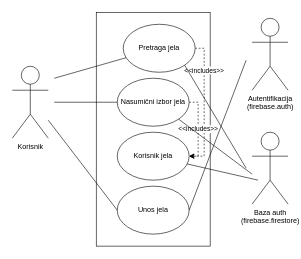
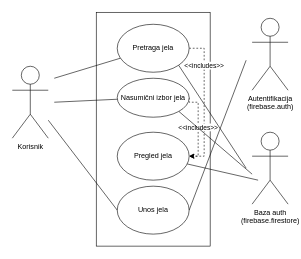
(159, 48) -> (153, 48)
(153, 102) -> (153, 98)
(153, 156) -> (153, 156)
